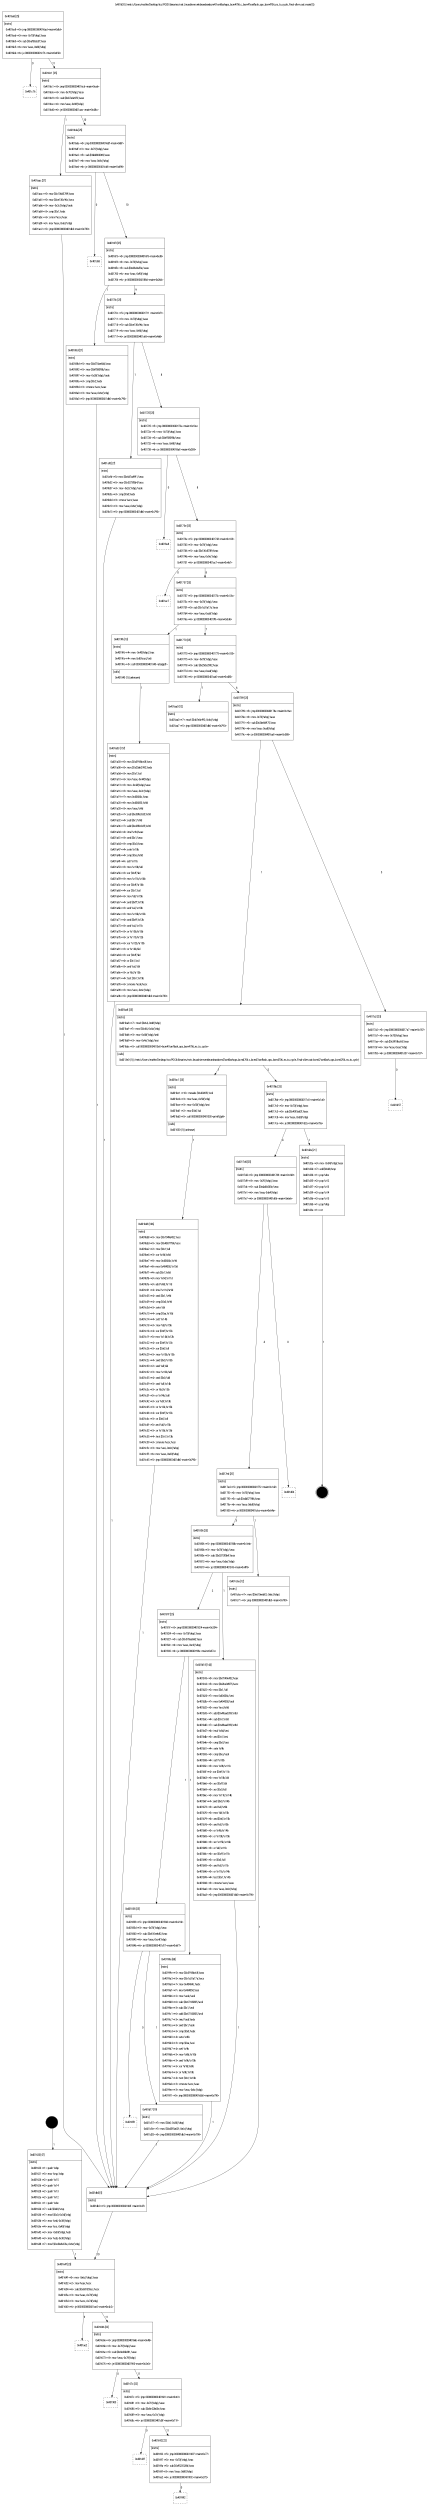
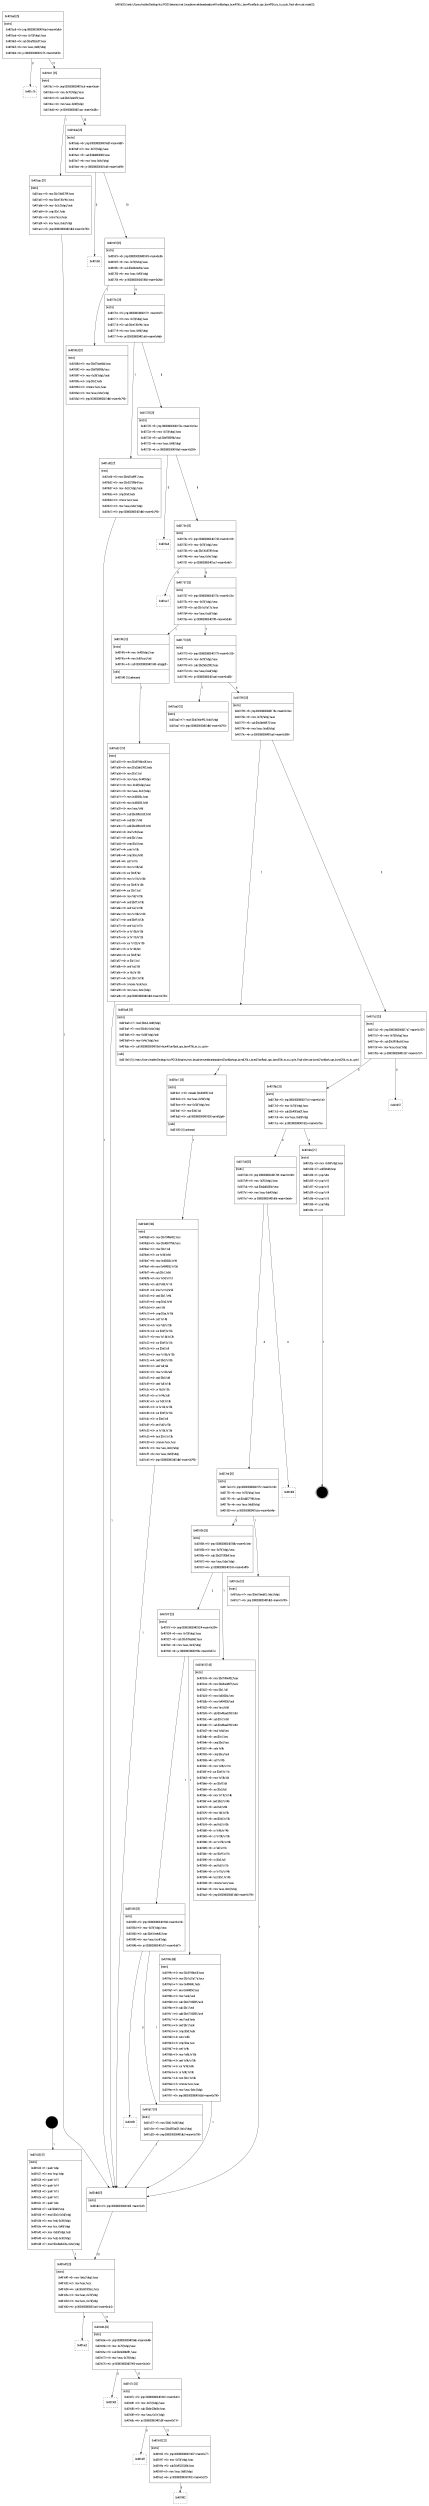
(269, 1073) -> (350, 1074)
(96, 1296) -> none
(234, 2063) -> none
